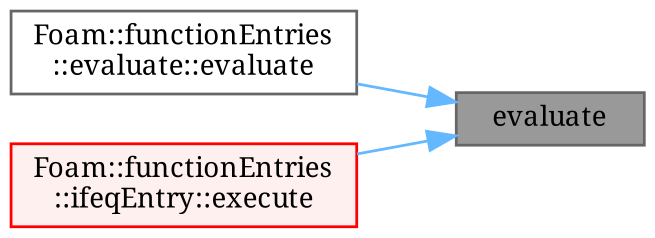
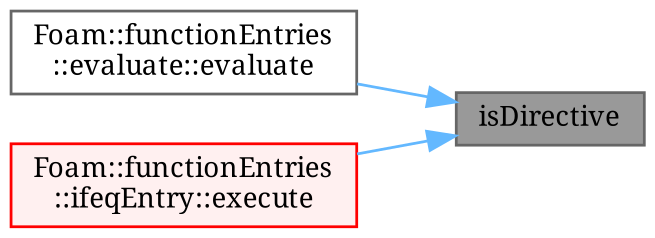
(550, 119) -> (550, 119)
